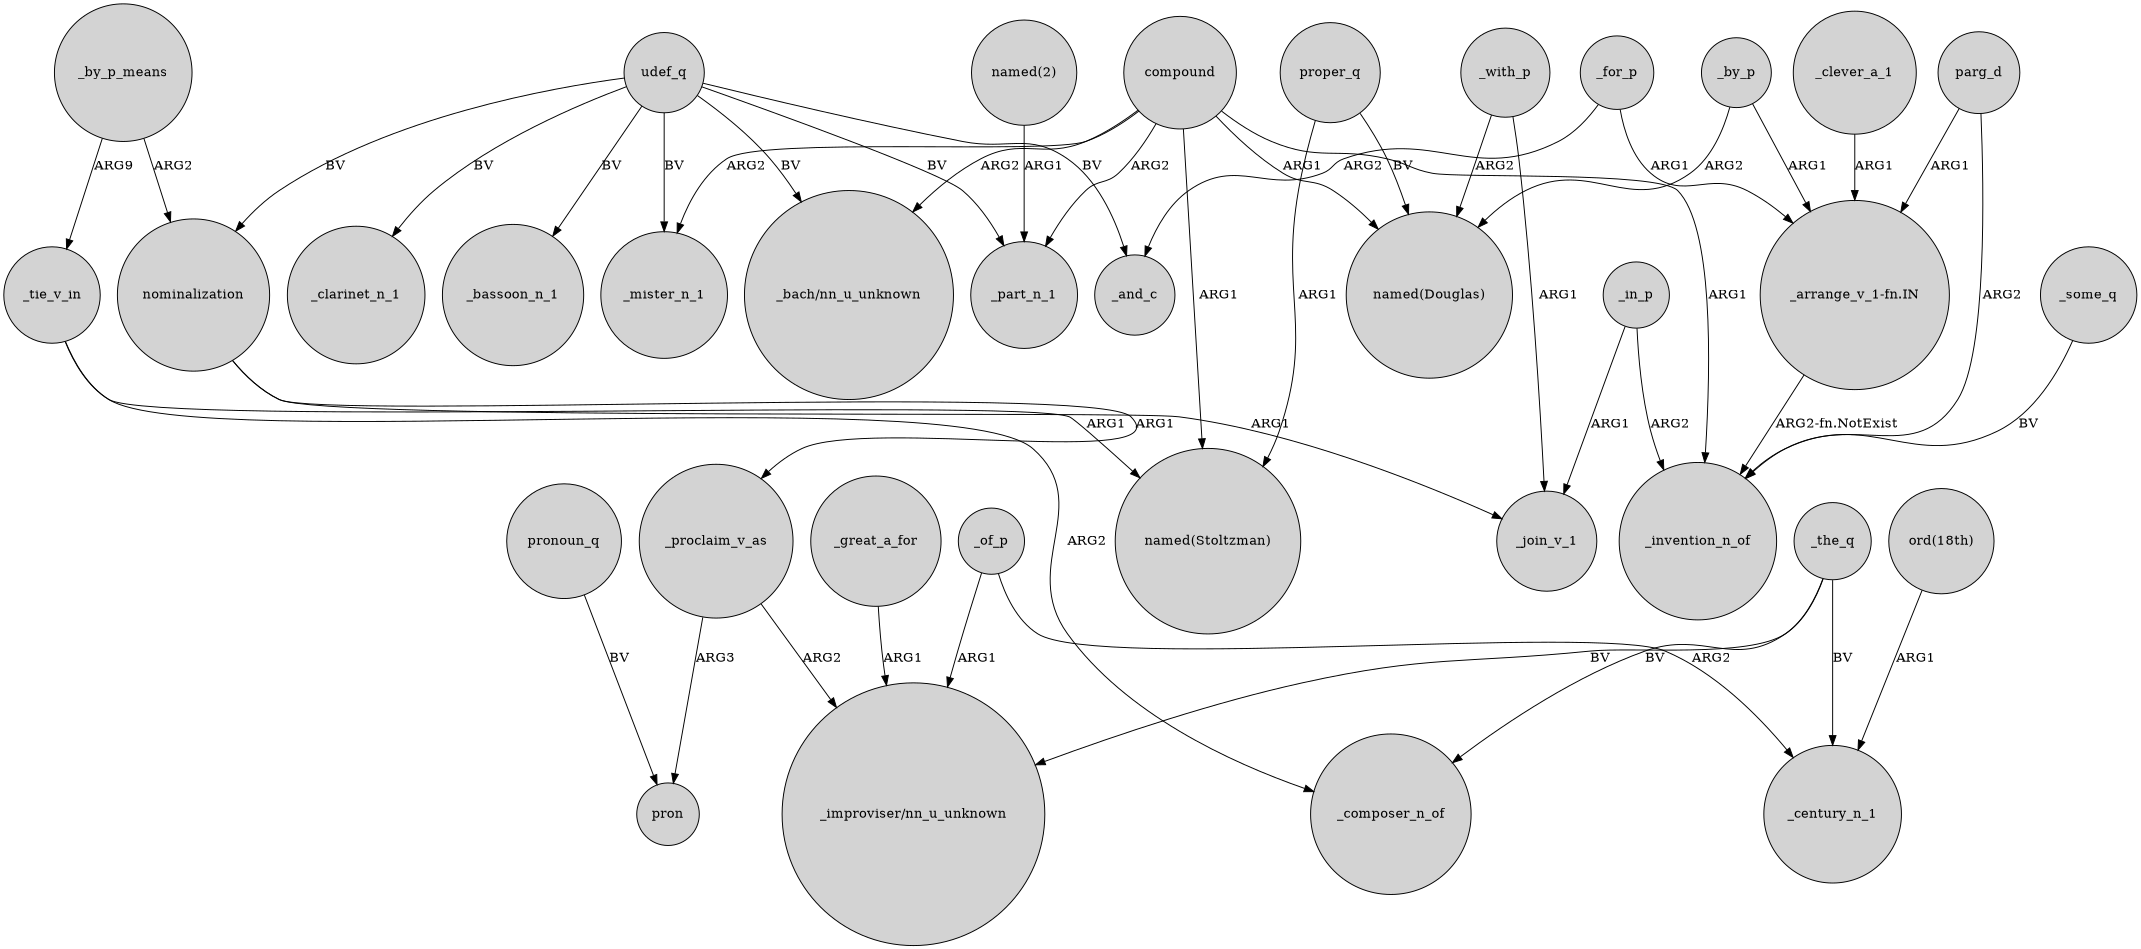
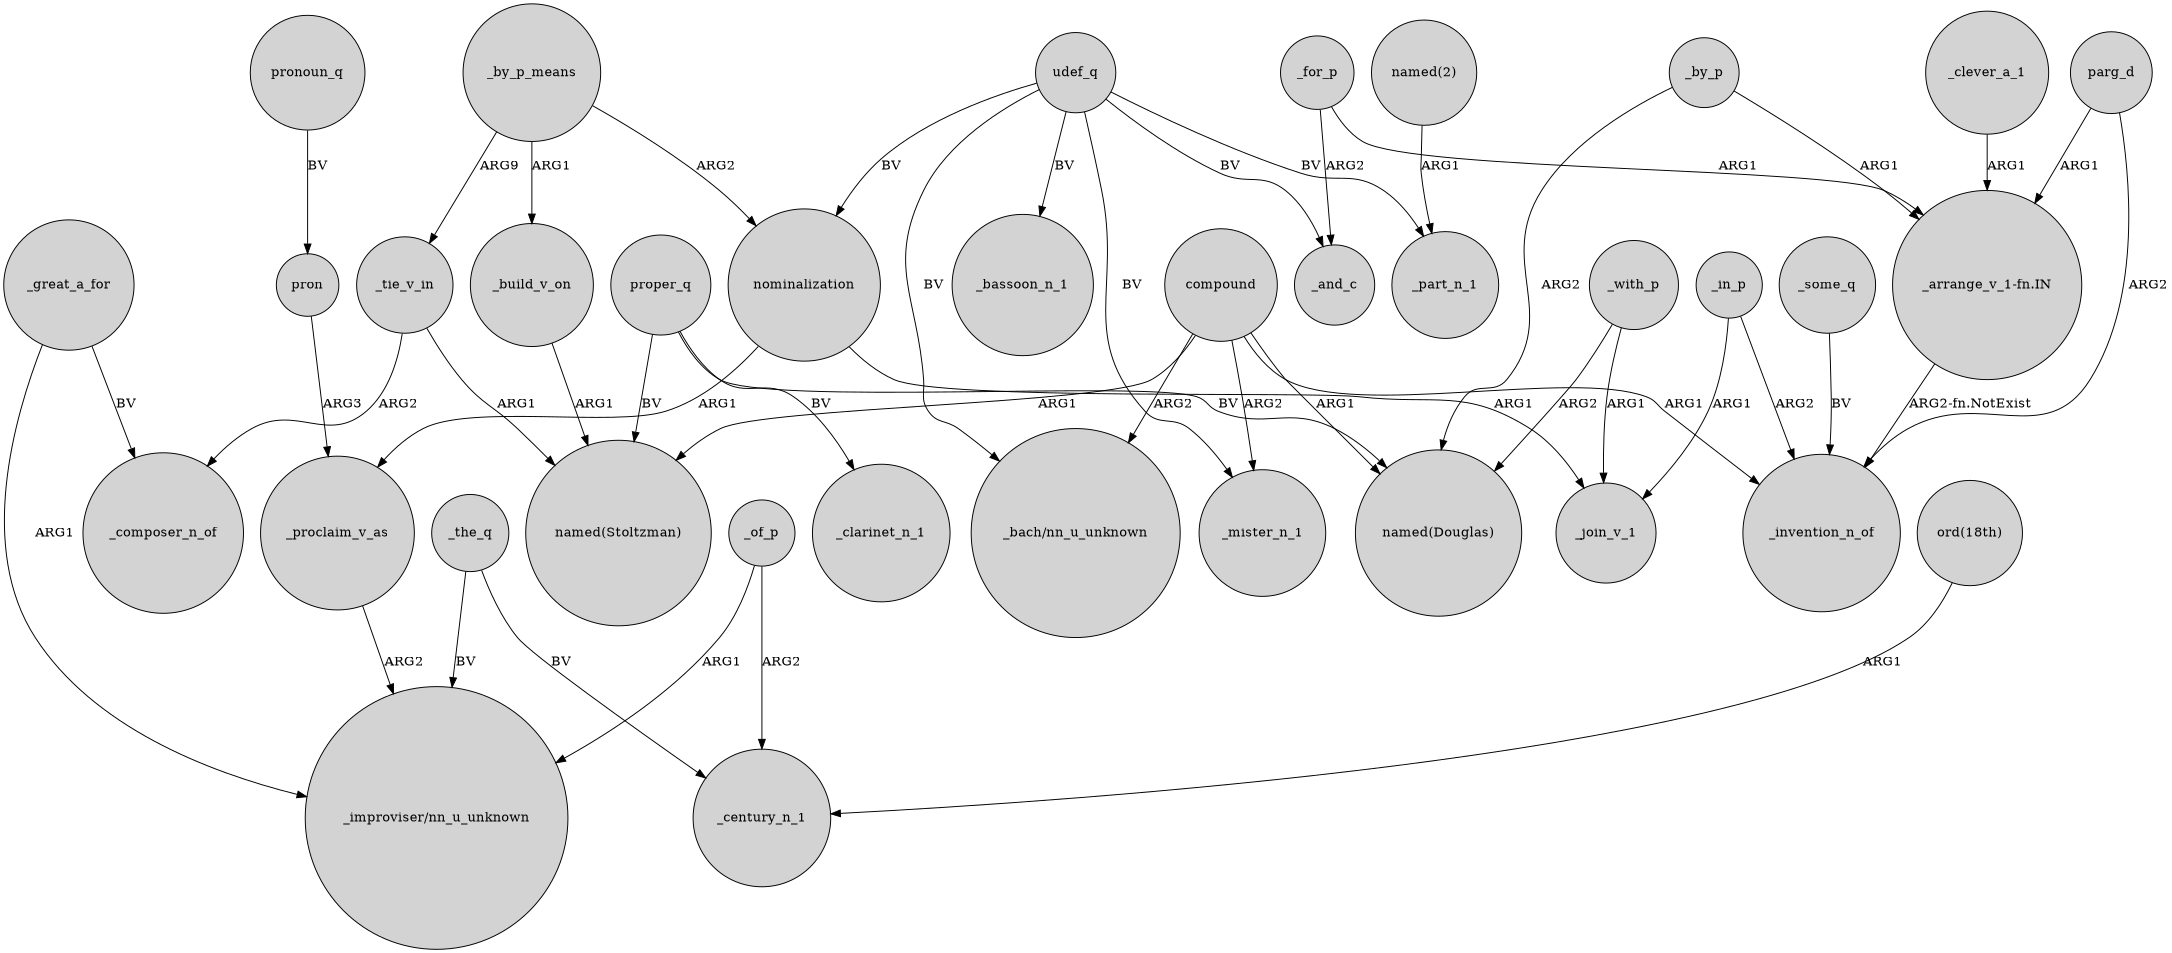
(503, 144) -> (794, 397)
(1104, 181) -> none
none -> (532, 285)
(1318, 295) -> (652, 404)
(1625, 659) -> (112, 397)
(689, 695) -> (319, 381)
